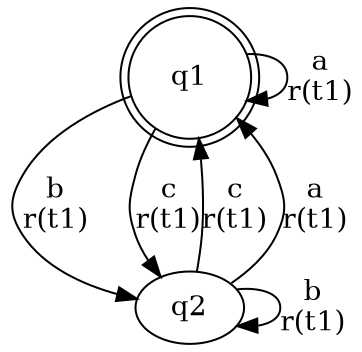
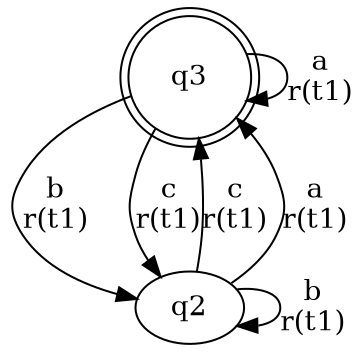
(190, 77) -> (190, 77)
